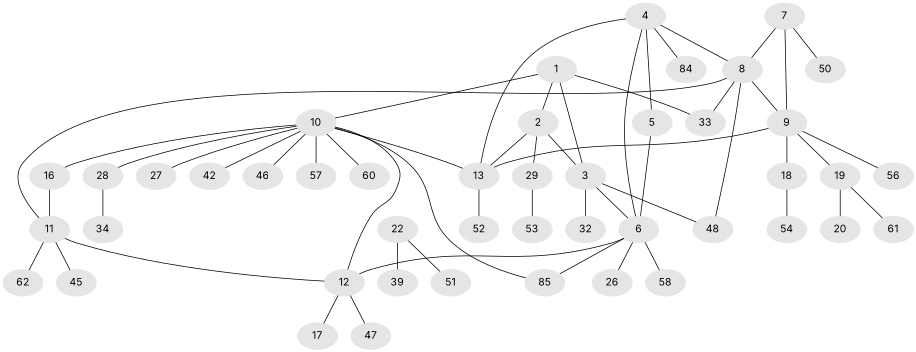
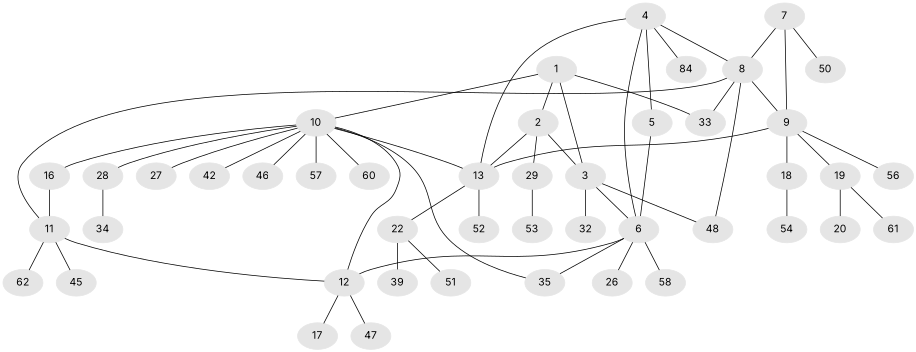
none -> (438, 203)
(545, 283) -> (545, 283)
